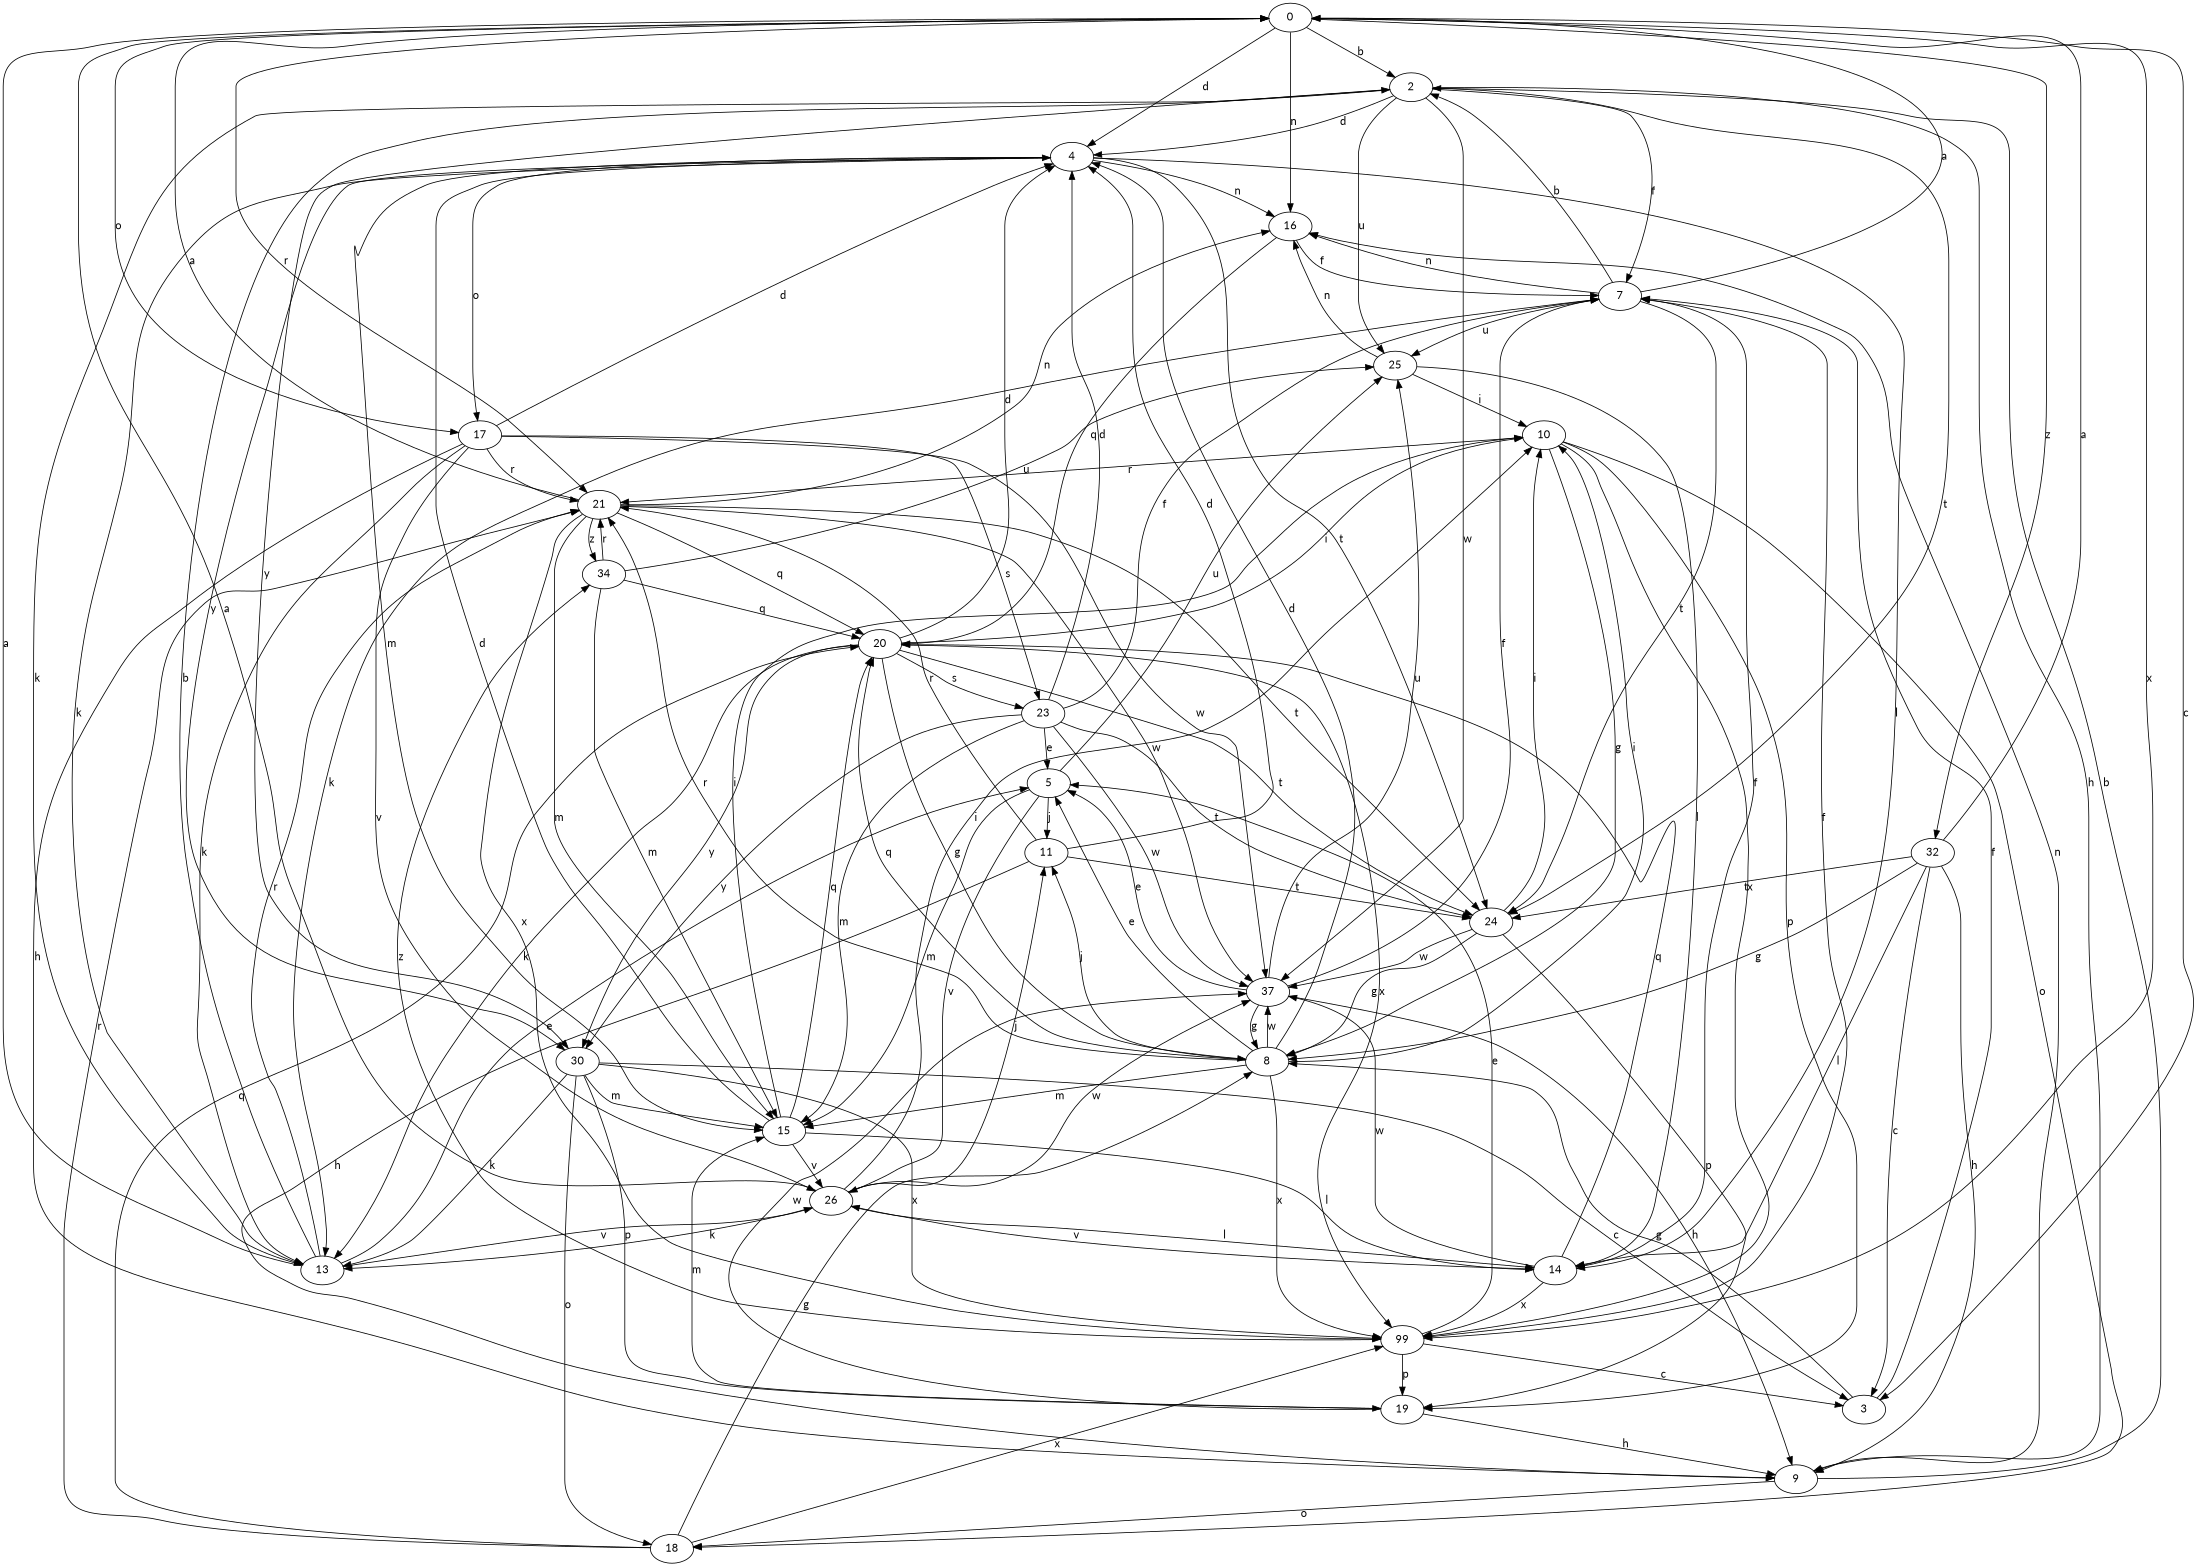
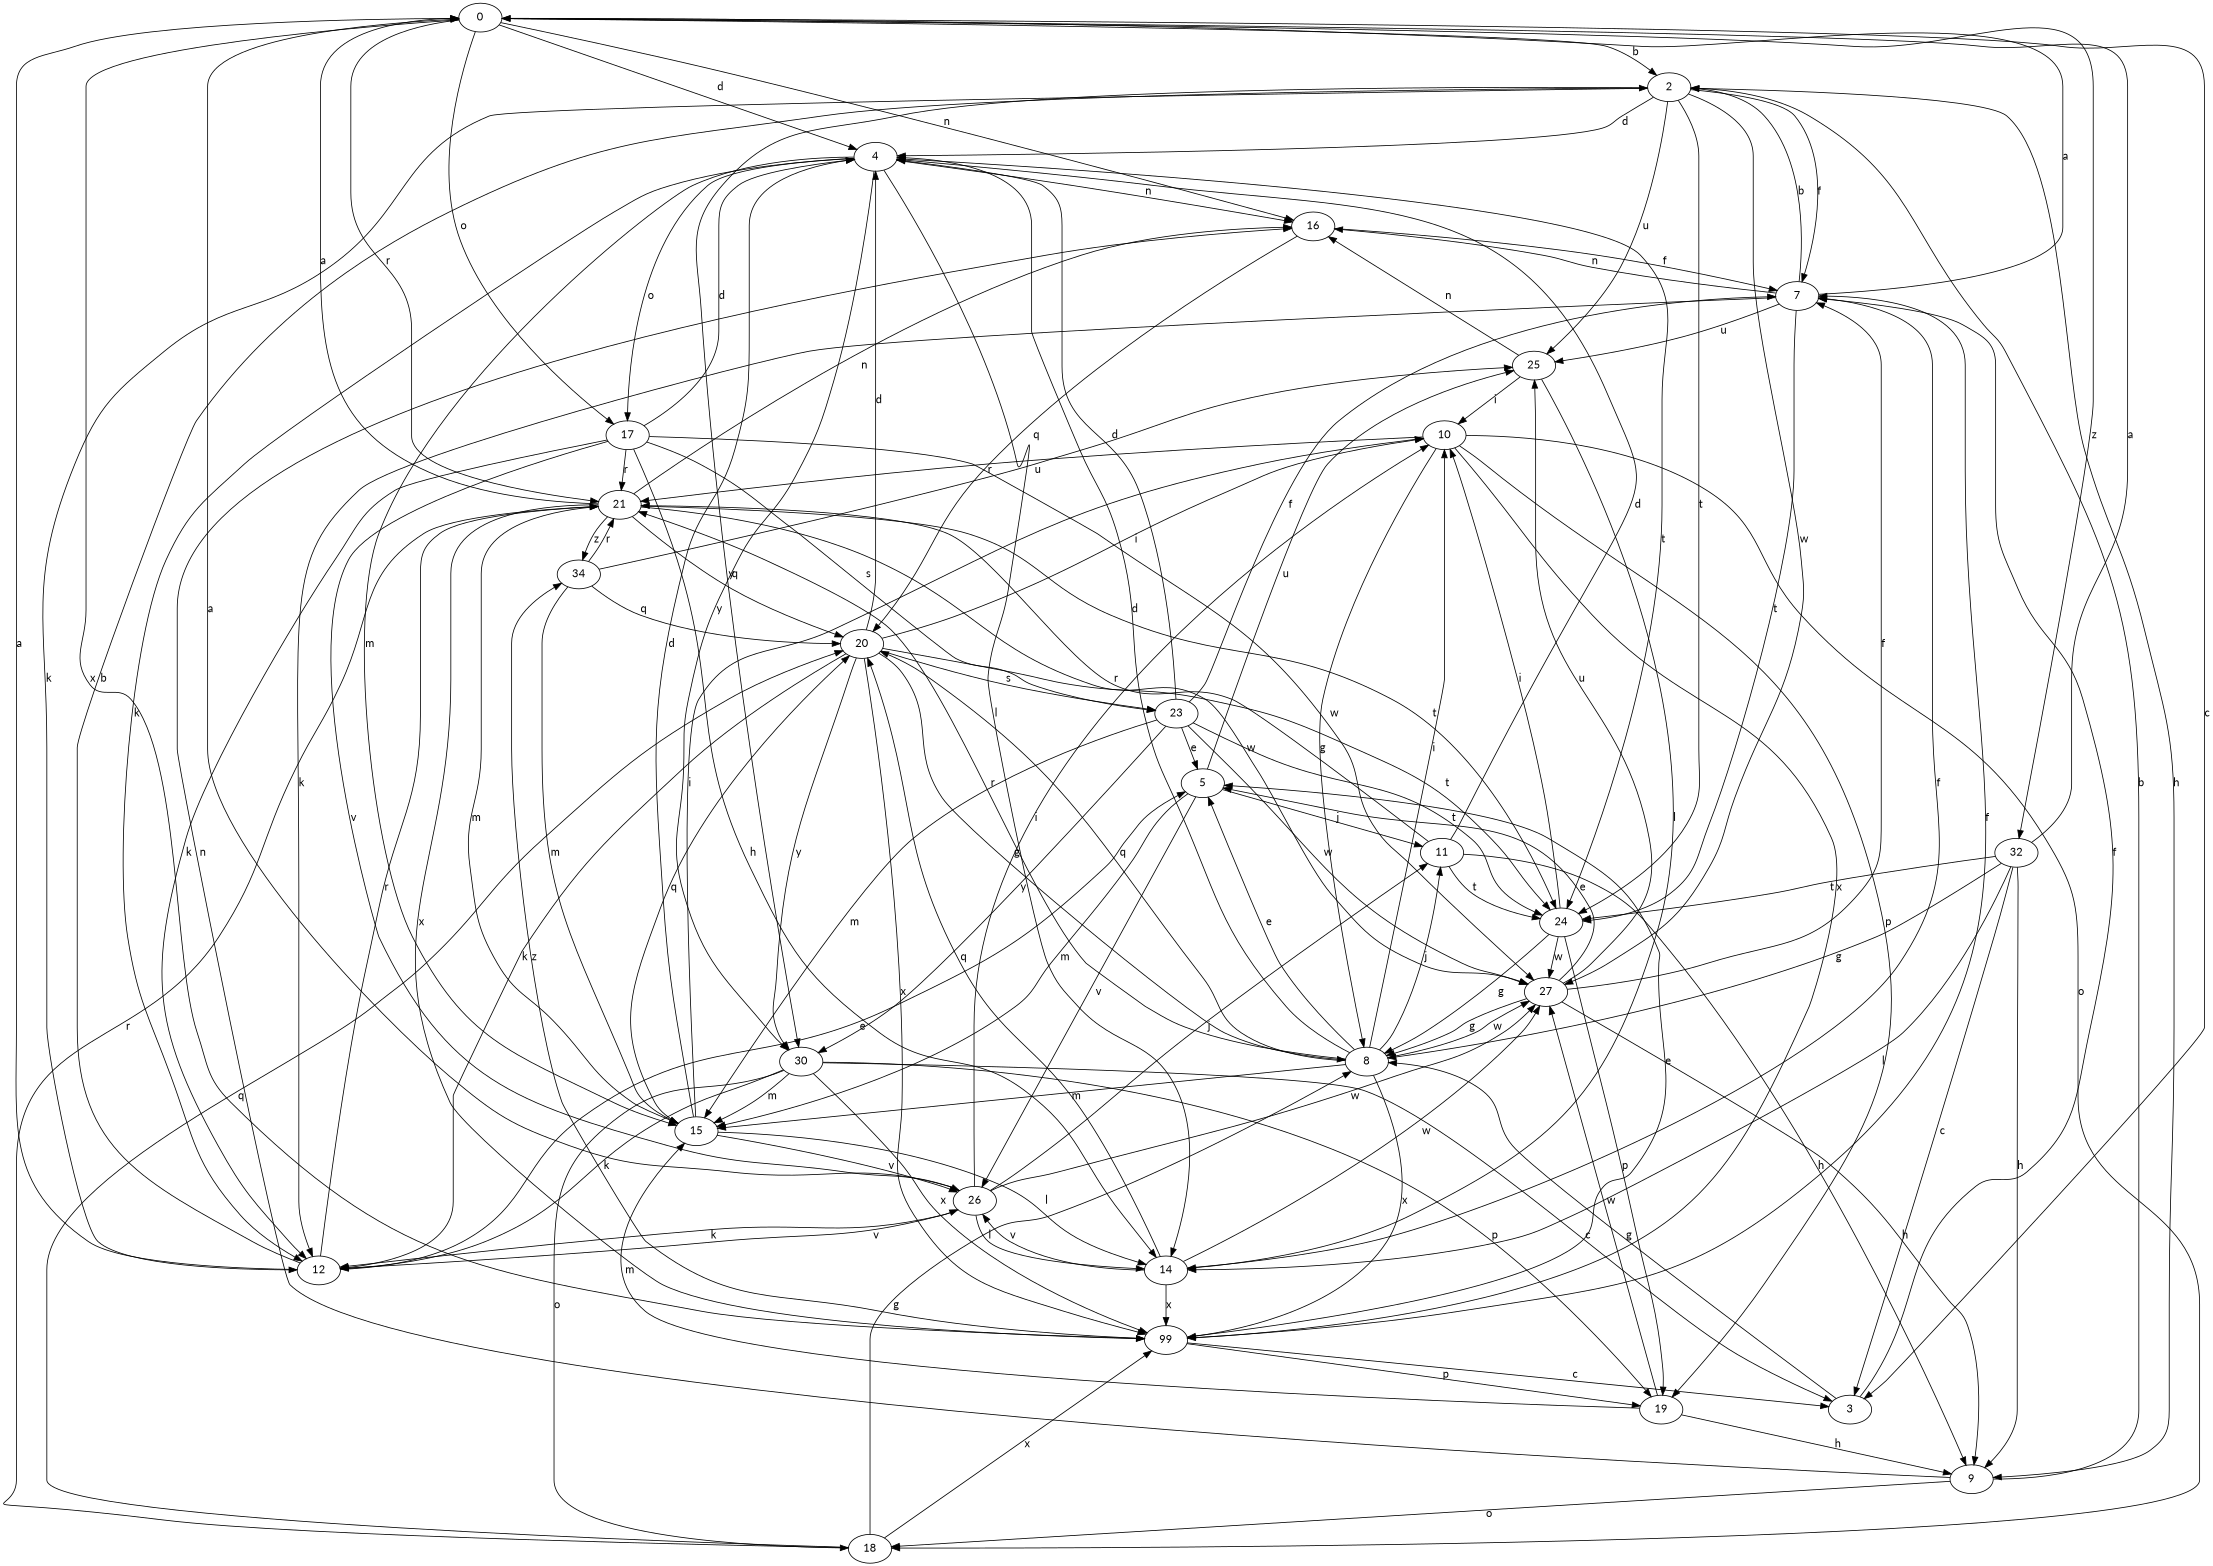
(1268, 992) -> (1546, 992)
(322, 1270) -> (319, 1270)
(407, 1345) -> (770, 907)
